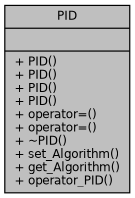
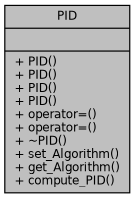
(64, 181) -> (65, 181)
